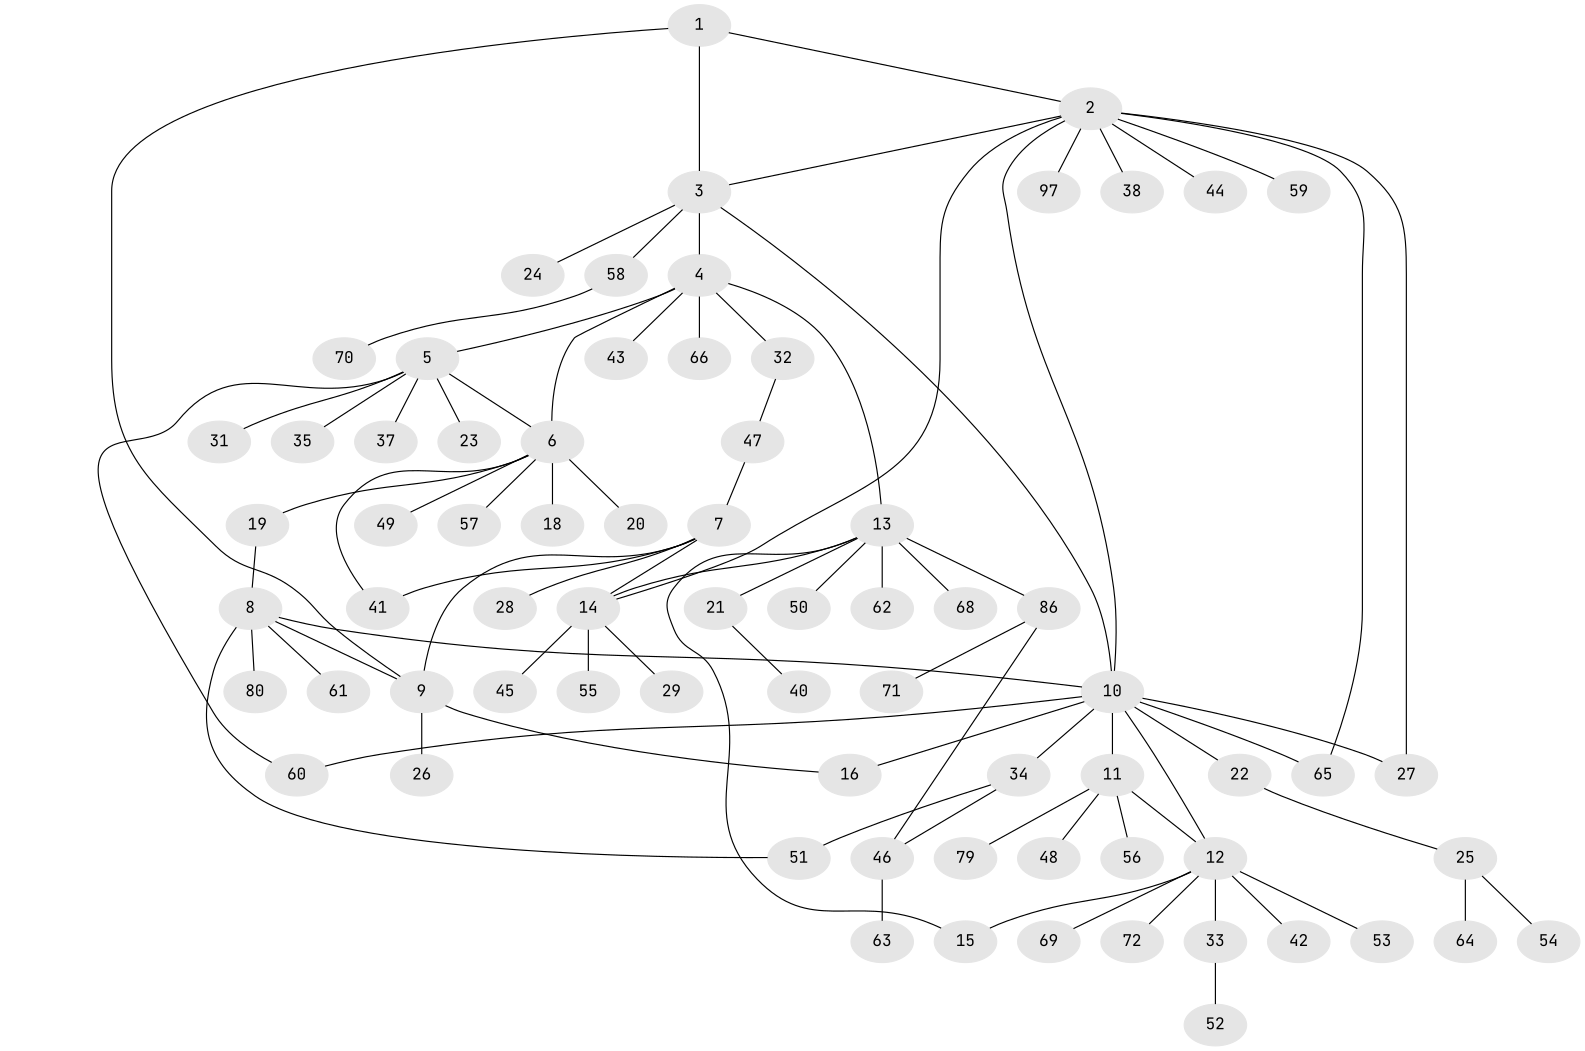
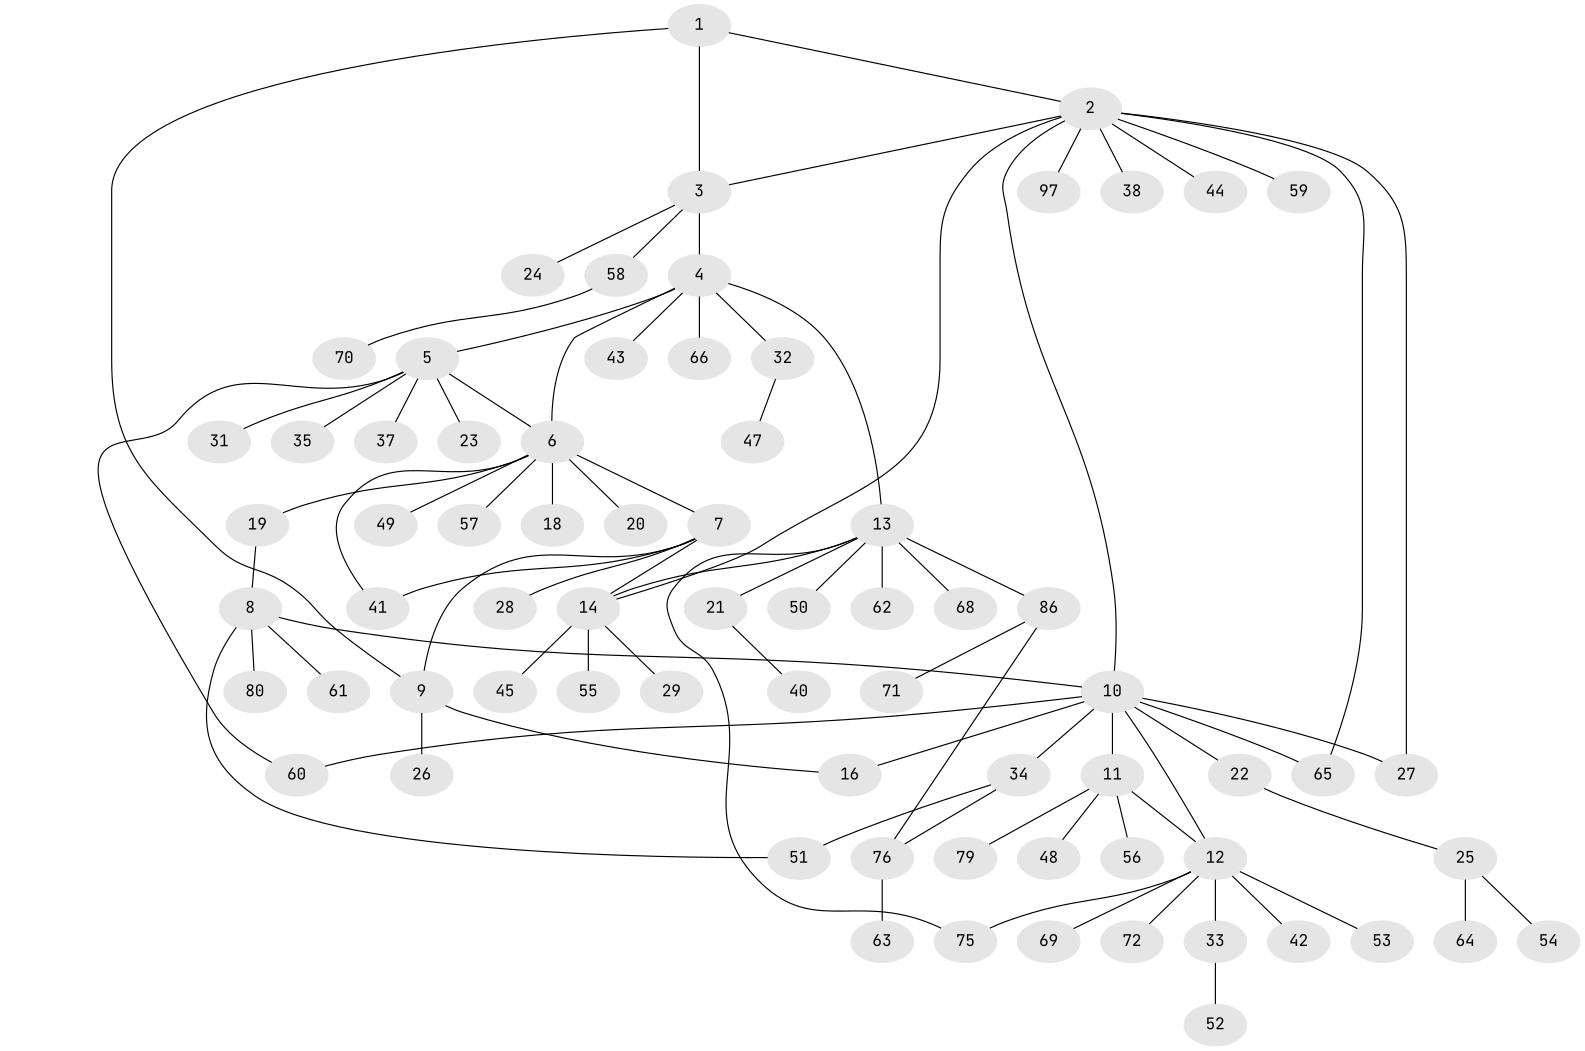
(957, 408) -> none
(736, 484) -> (636, 484)
(336, 650) -> none
(882, 858) -> (882, 858)
(966, 942) -> (966, 942)
